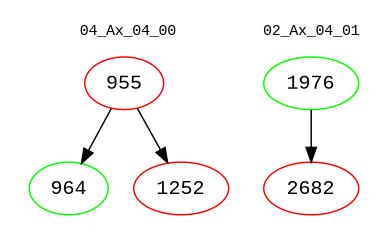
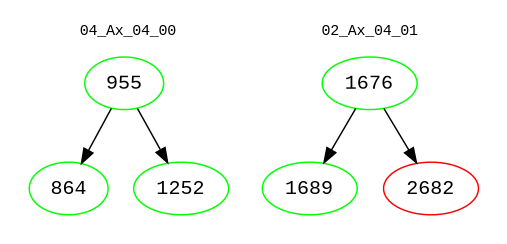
(124, 83) -> (124, 83)
(311, 83) -> (370, 83)
(69, 188) -> (69, 188)
(181, 188) -> (181, 188)
none -> (310, 188)
